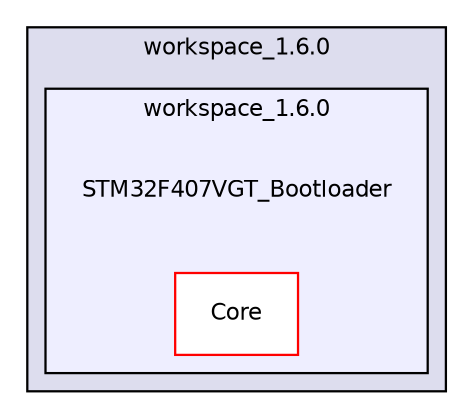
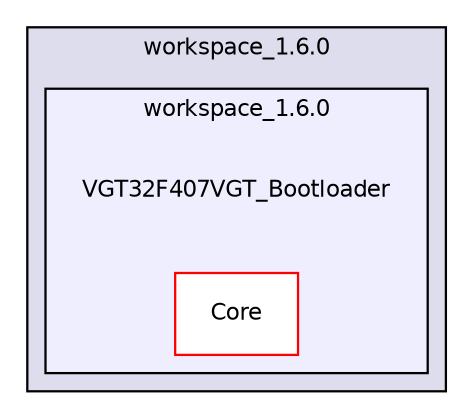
(237, 191) -> (237, 191)
